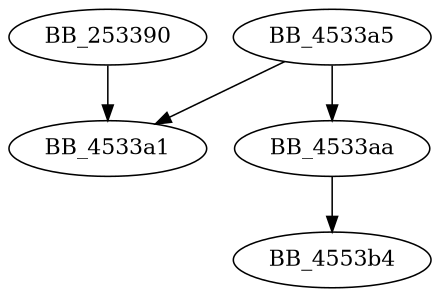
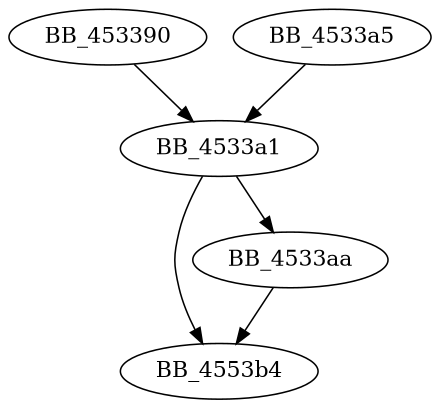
(108, 37) -> (108, 37)
(332, 85) -> (251, 198)
none -> (175, 252)
